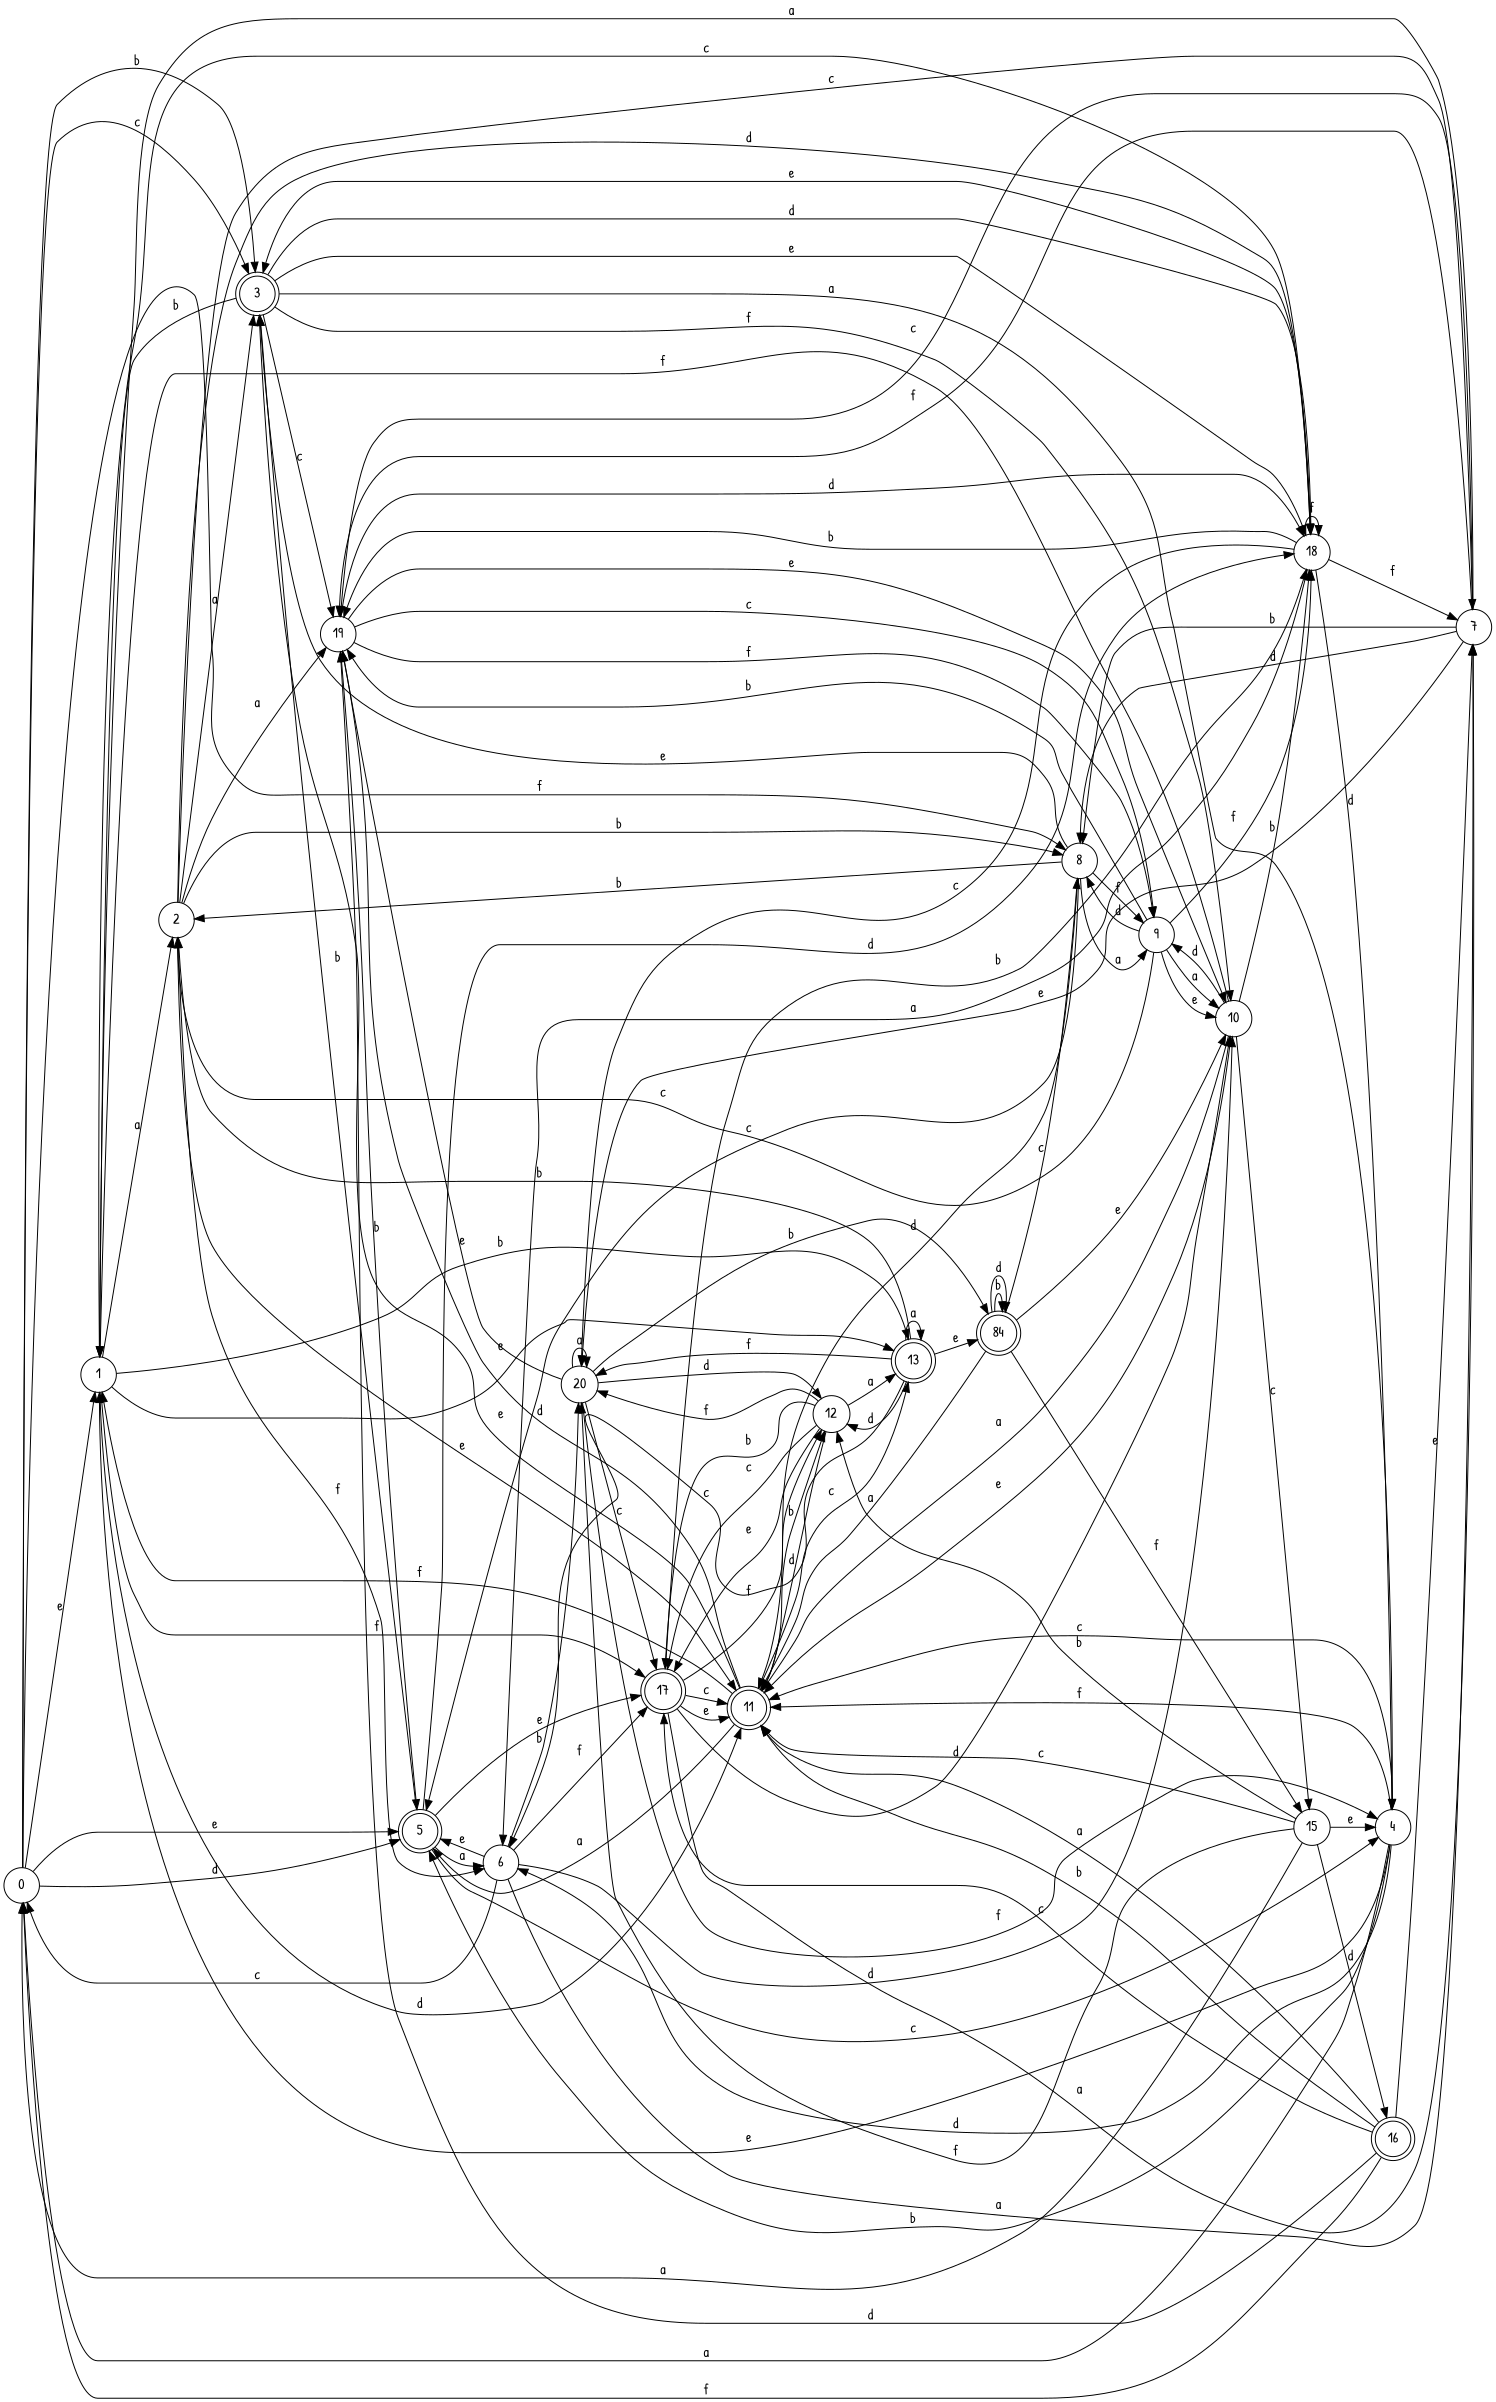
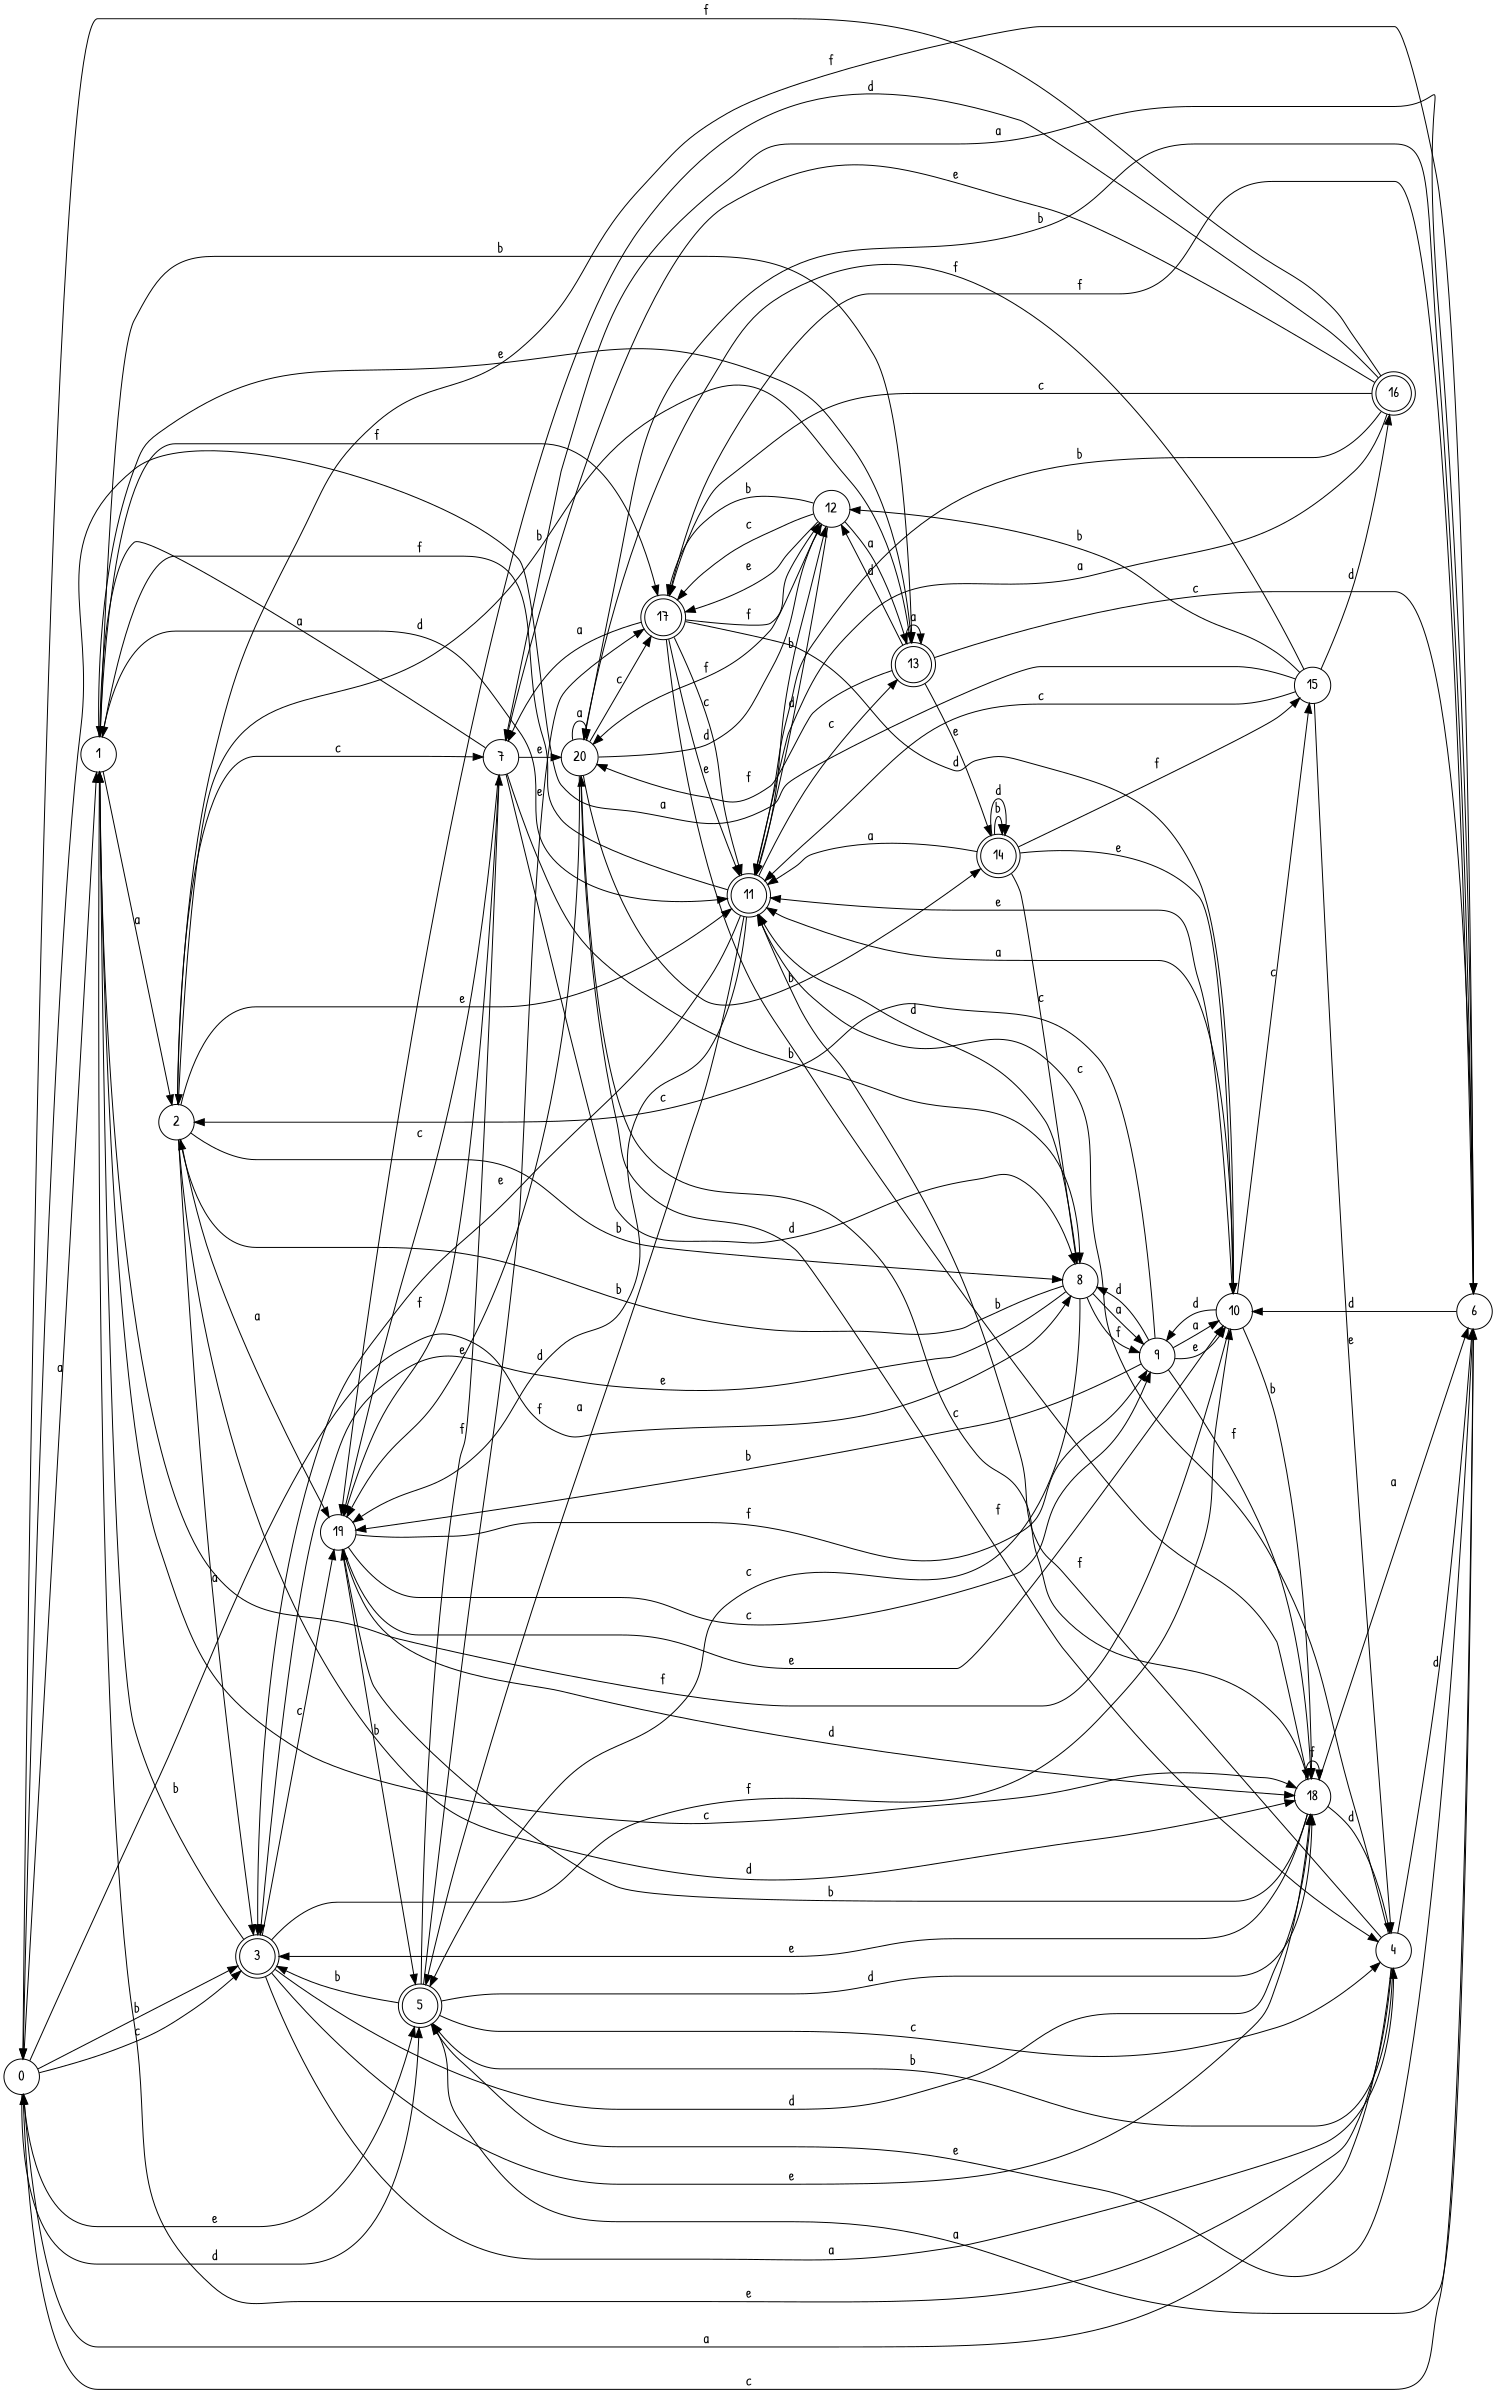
(1388, 588) -> (470, 1386)
(999, 1333) -> (998, 856)
(60, 1607) -> (60, 1368)
